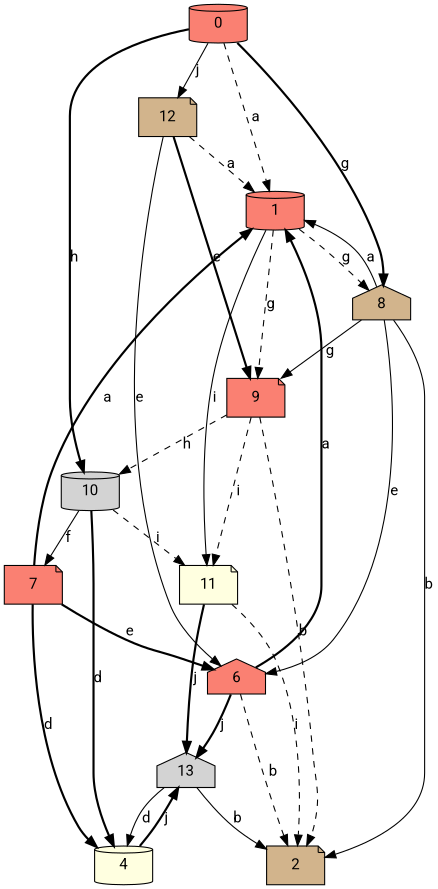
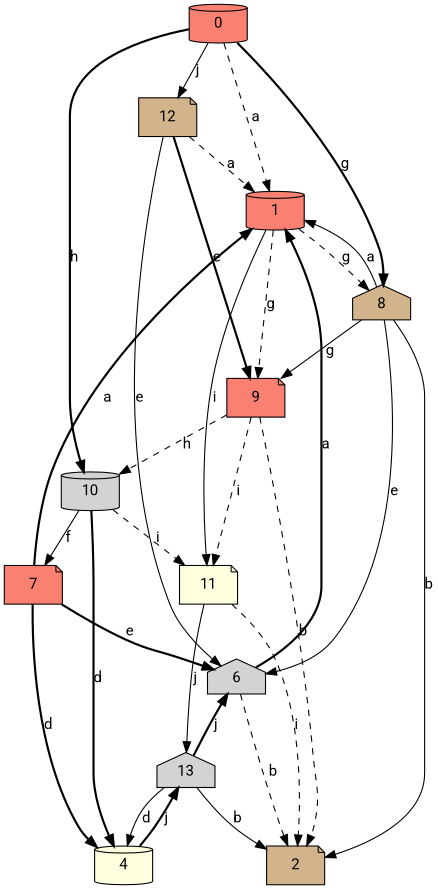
(192, 673) -> (192, 673)
(237, 678) -> (237, 678)
(219, 722) -> (207, 729)
